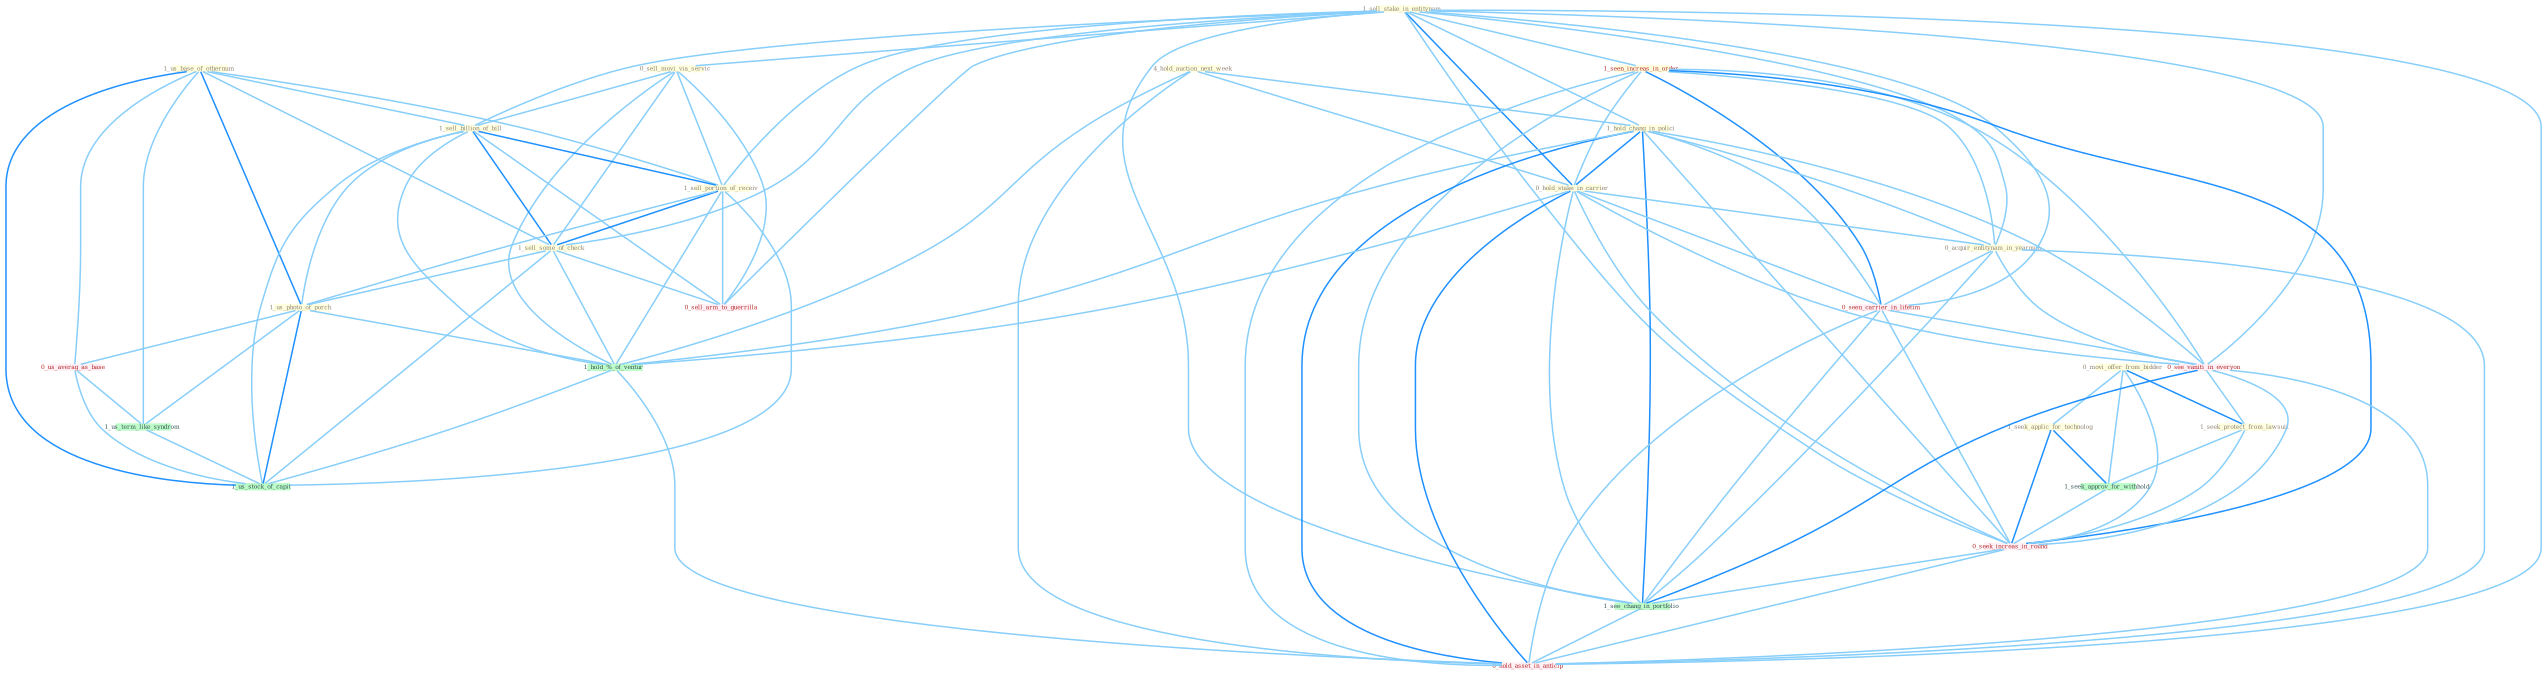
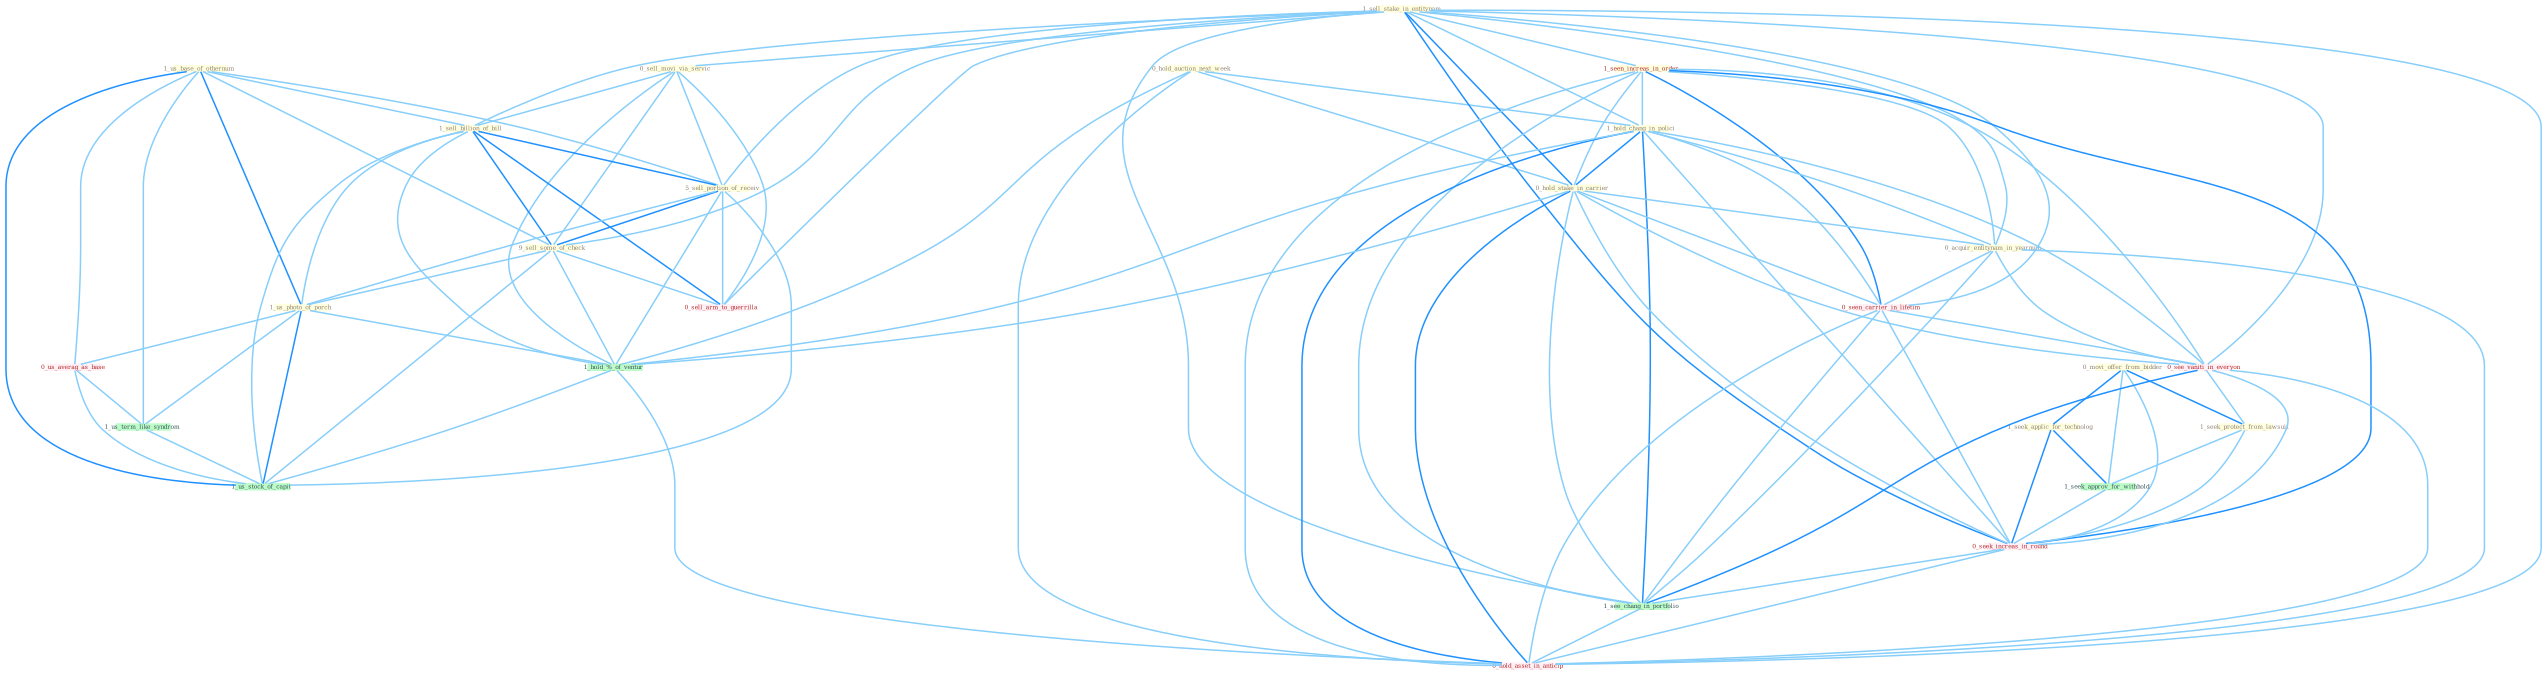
(1193, 69) -> (1193, 69)
none -> (1642, 99)
(723, 188) -> (723, 188)
(591, 214) -> (591, 214)
(552, 248) -> (552, 248)
(1672, 348) -> (1672, 348)
(2087, 397) -> (2087, 397)
